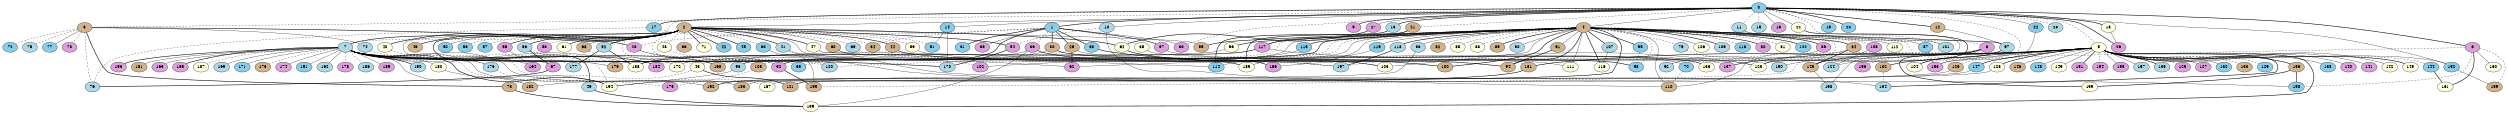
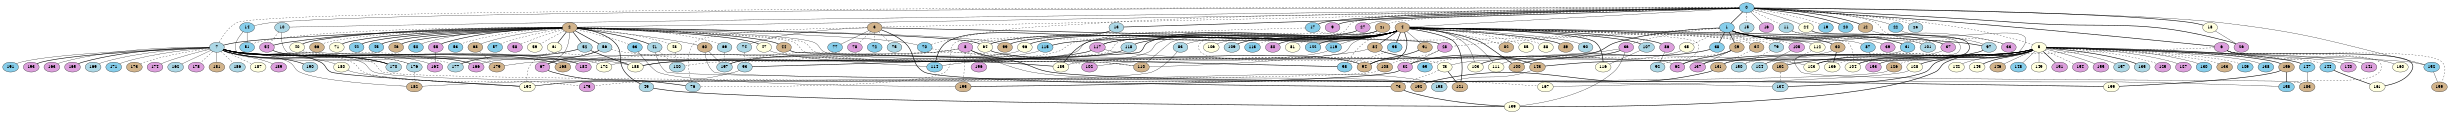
(1299, 57) -> (765, 33)
(511, 71) -> (1990, 79)
